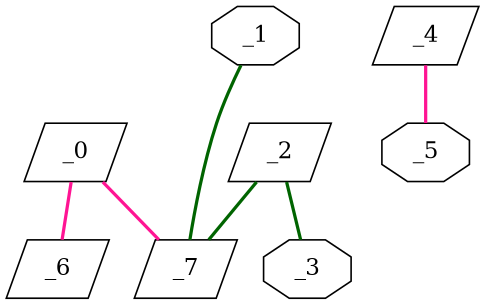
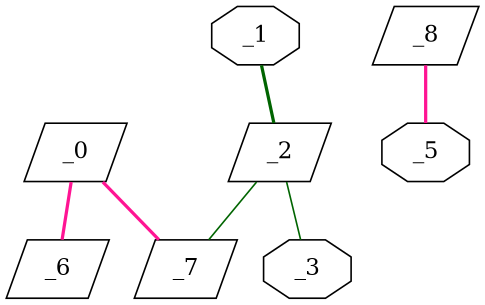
(426, 36) -> (426, 36)
(209, 151) -> (268, 94)
(233, 211) -> (233, 211)
(294, 211) -> (294, 211)
